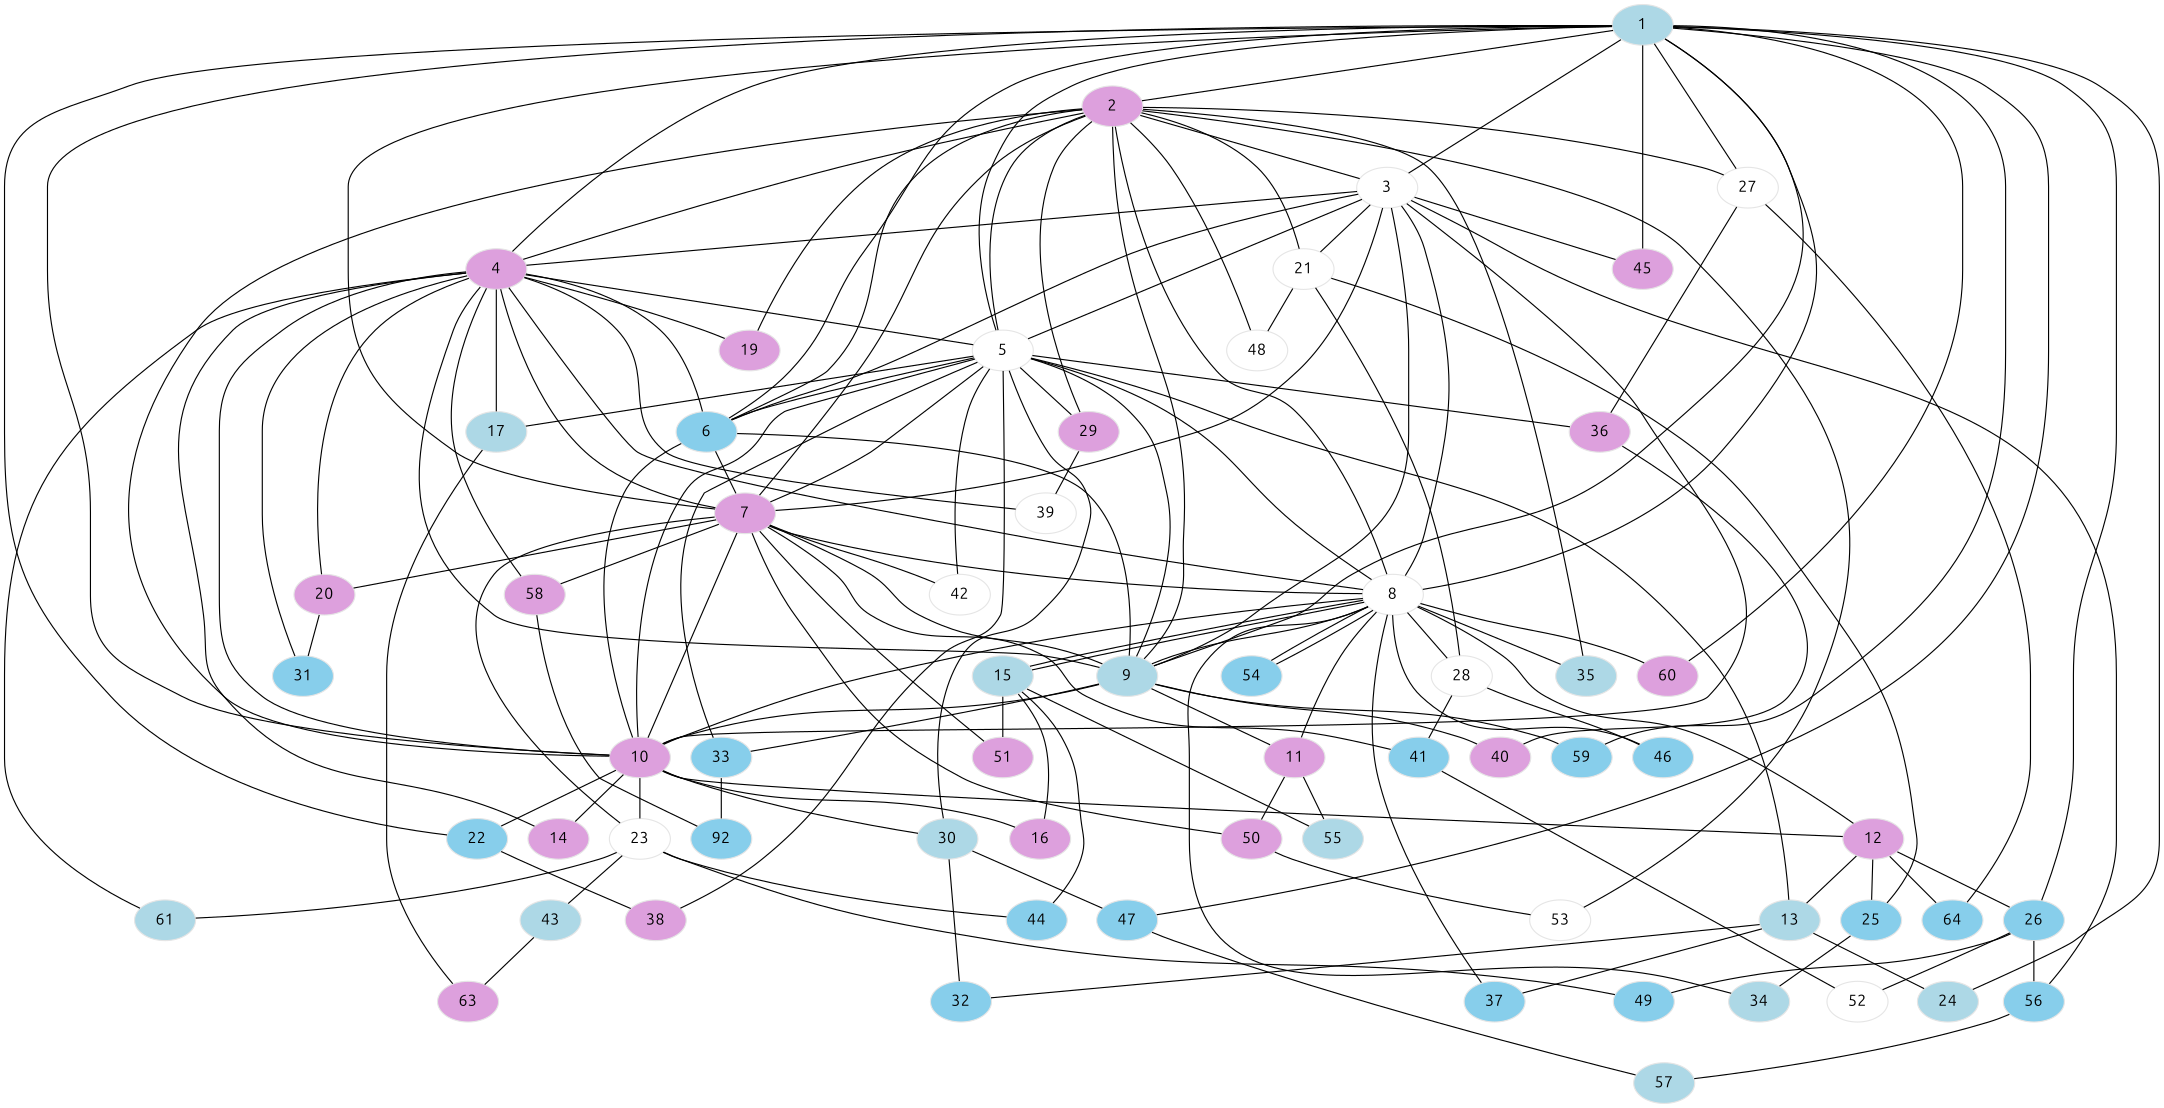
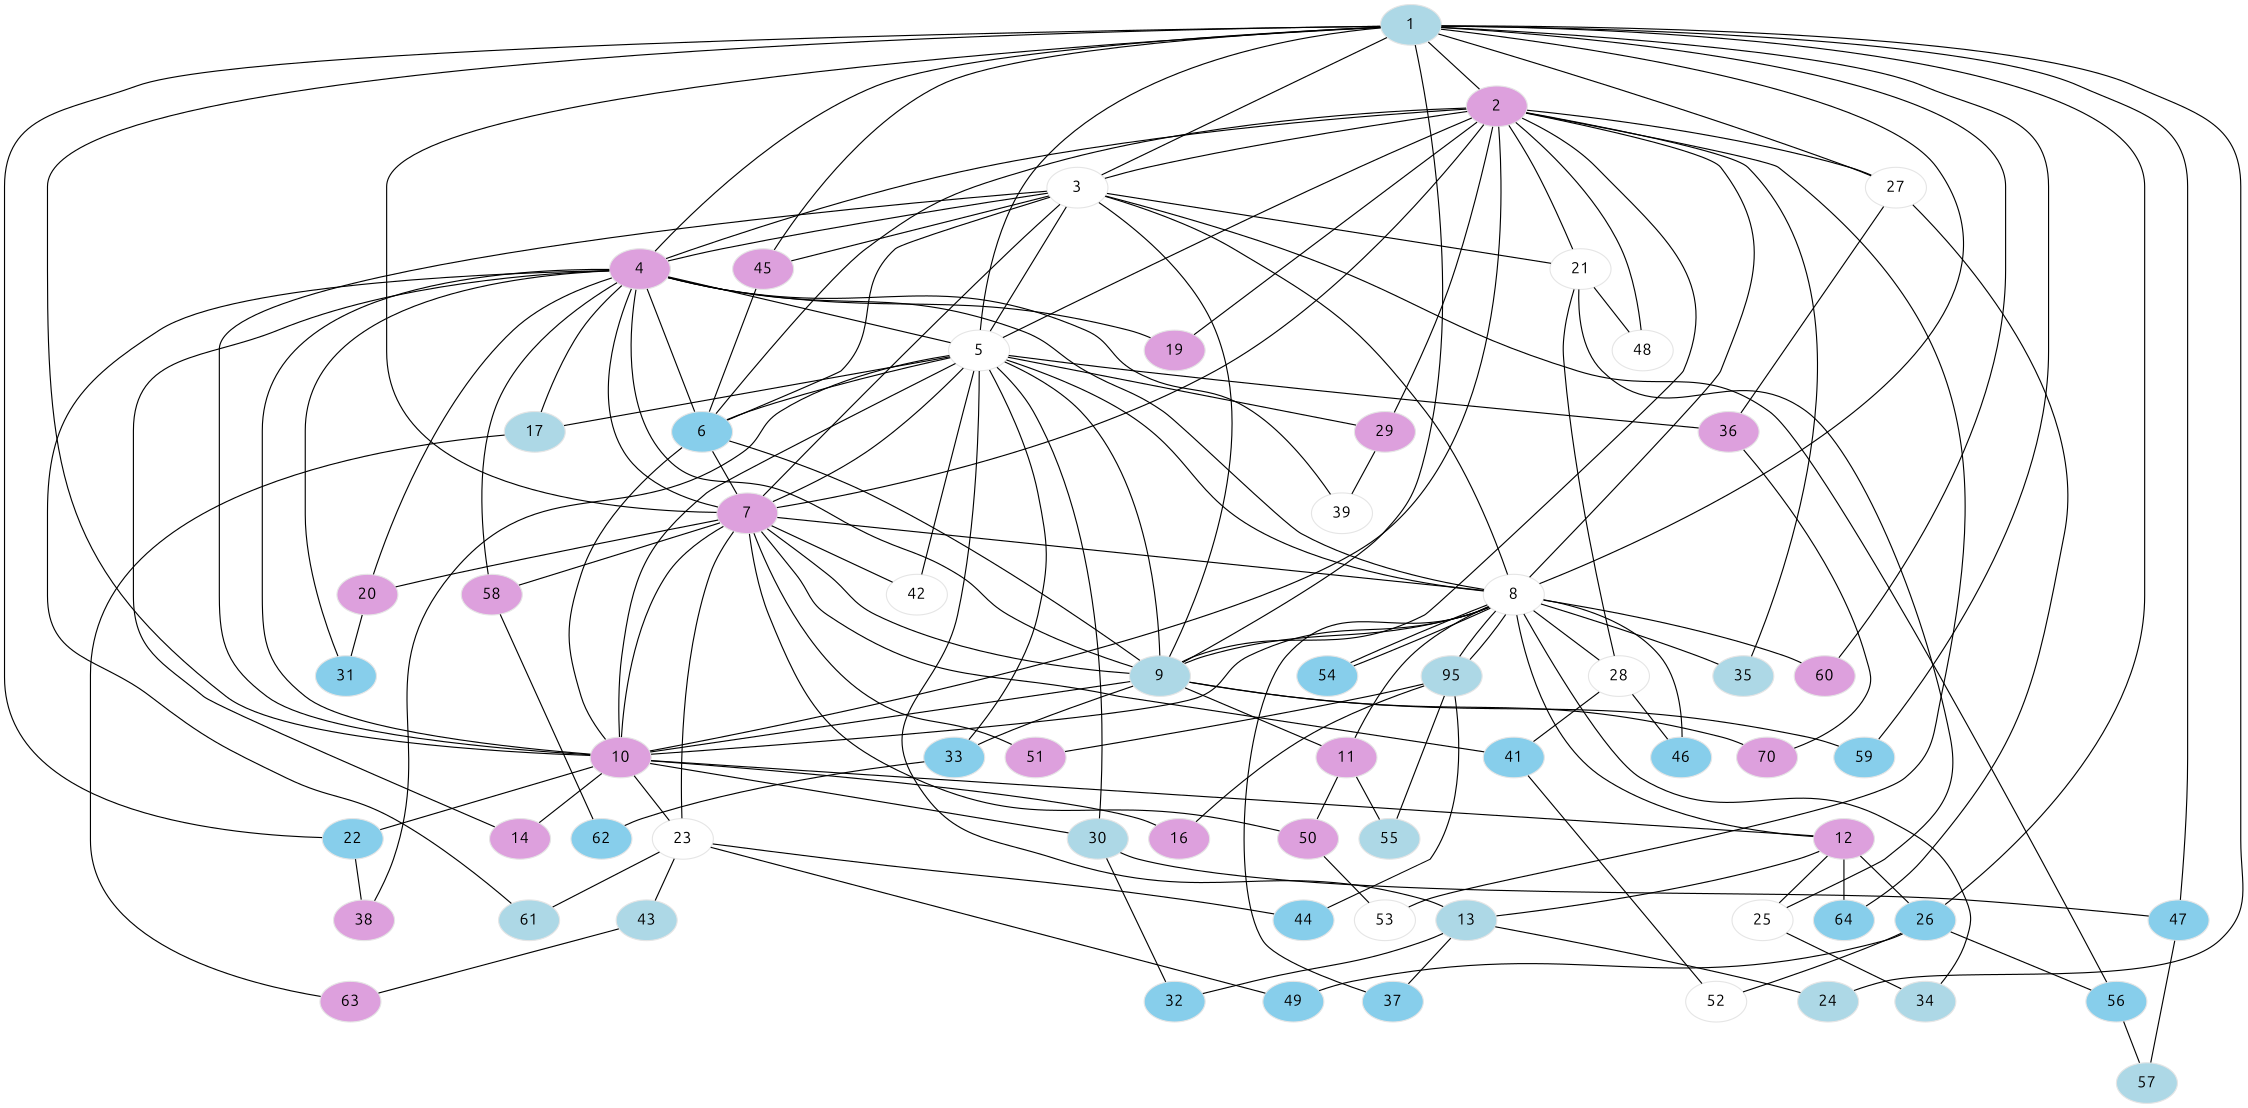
(1089, 63) -> (733, 350)
(1003, 676) -> (1452, 676)
(1500, 757) -> (1767, 757)
(721, 839) -> (601, 839)
(1871, 920) -> (1763, 920)
